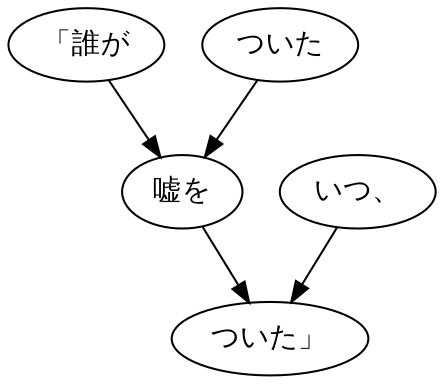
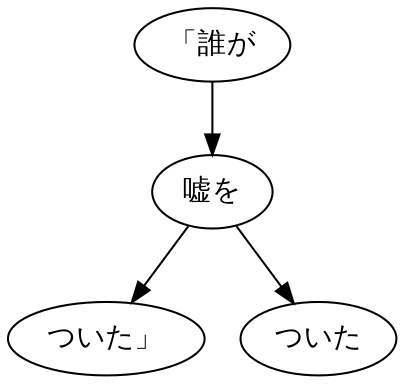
(237, 110) -> (259, 256)
(358, 192) -> none
